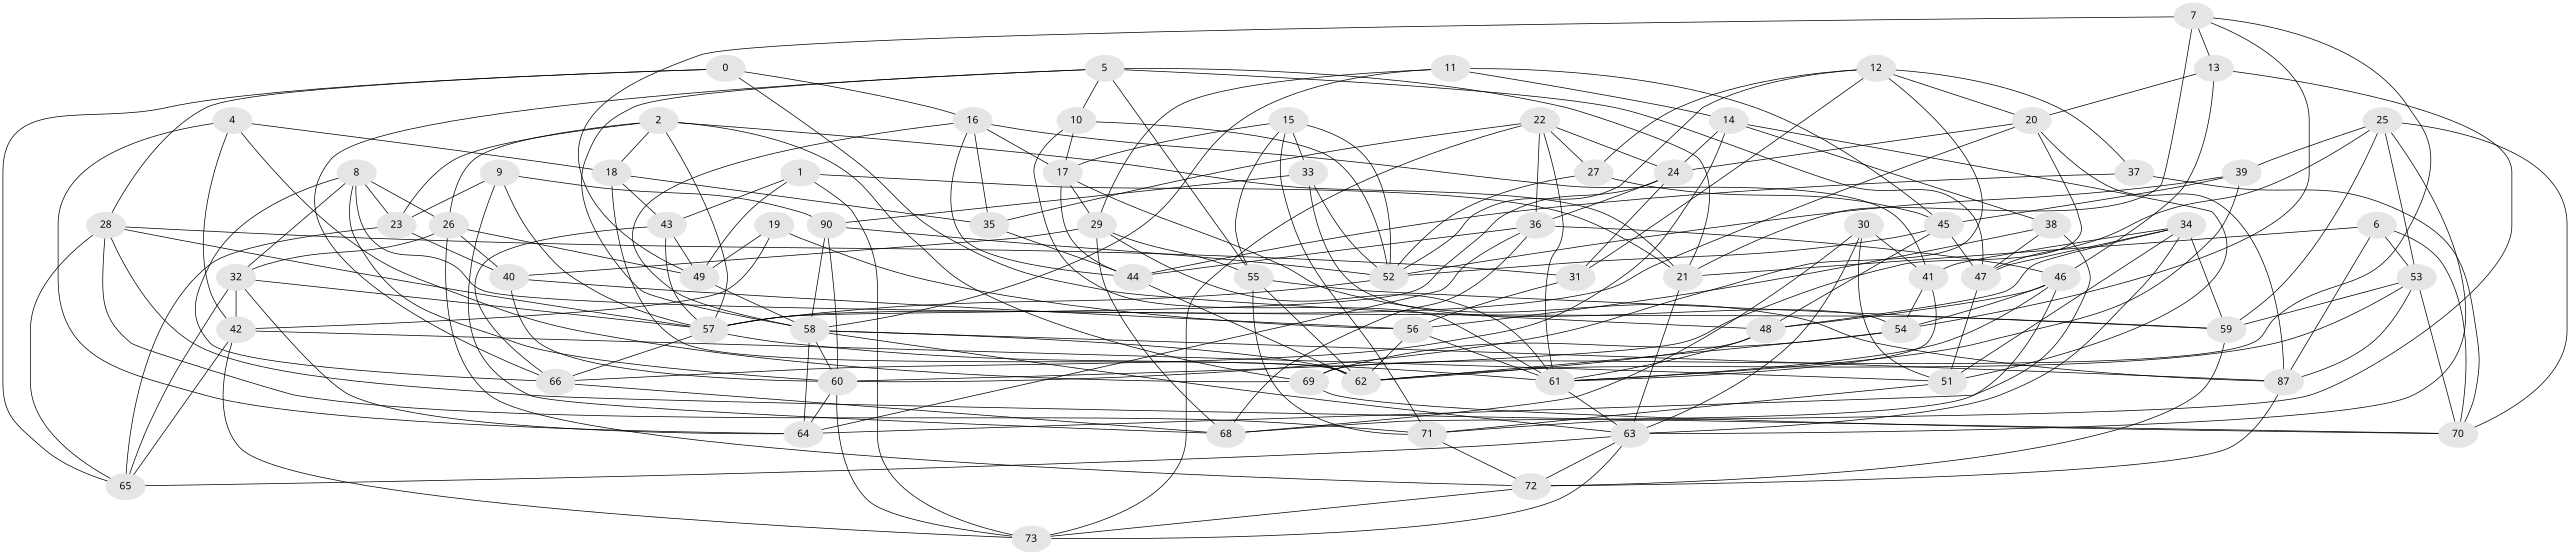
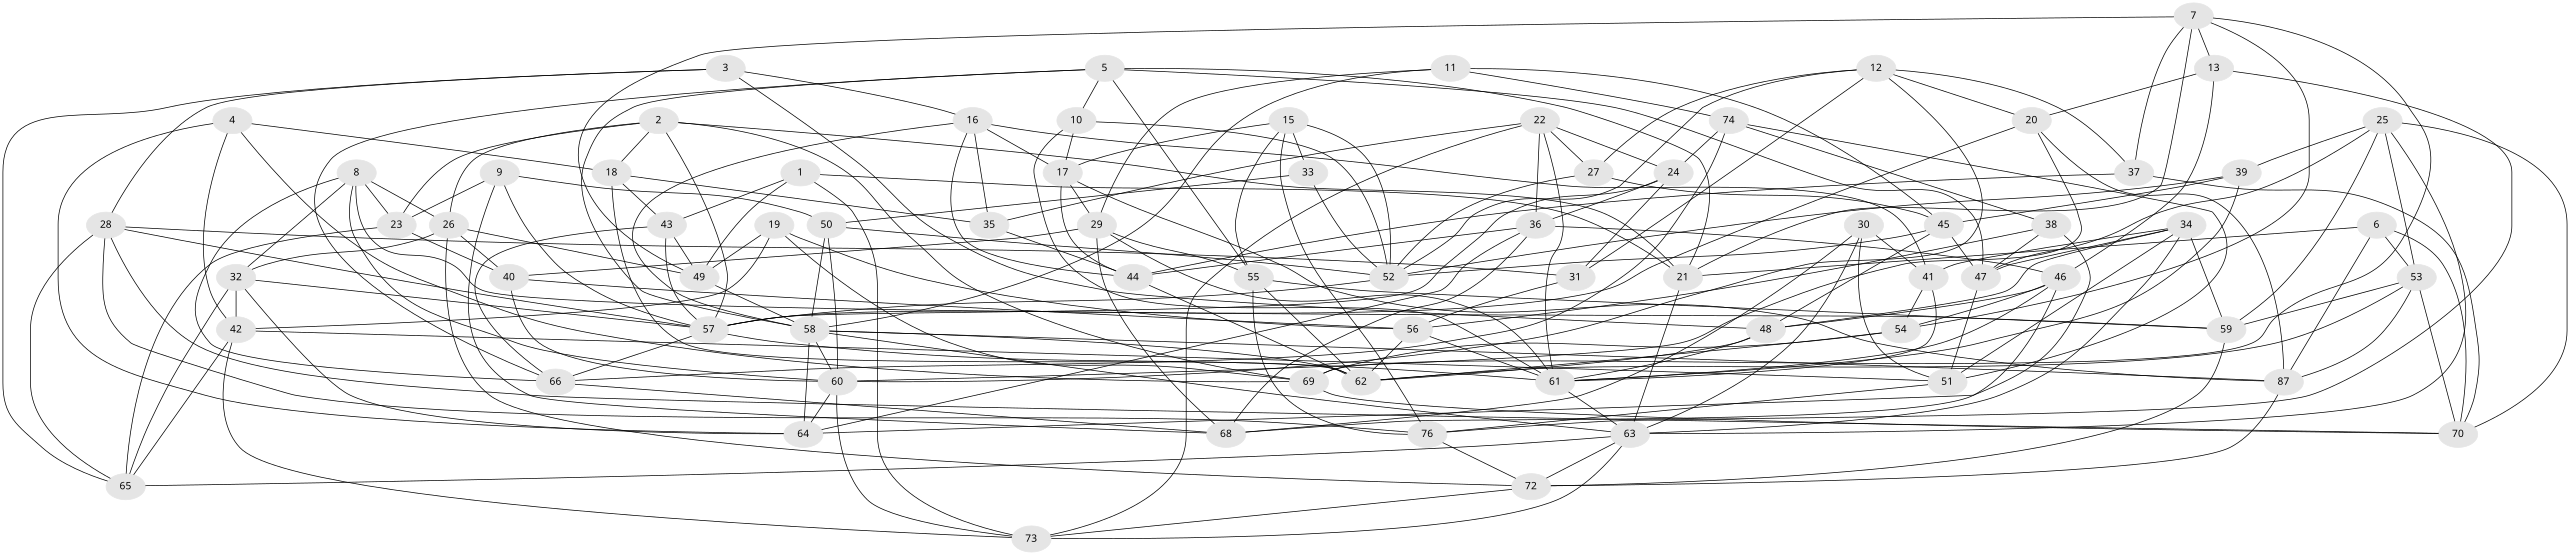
(726, 68) -> (726, 68)
none -> (2150, 93)
(1729, 121) -> (1729, 121)
(1877, 143) -> none
(827, 225) -> (827, 225)
(1562, 316) -> none
none -> (955, 344)
(1427, 434) -> (1427, 434)
